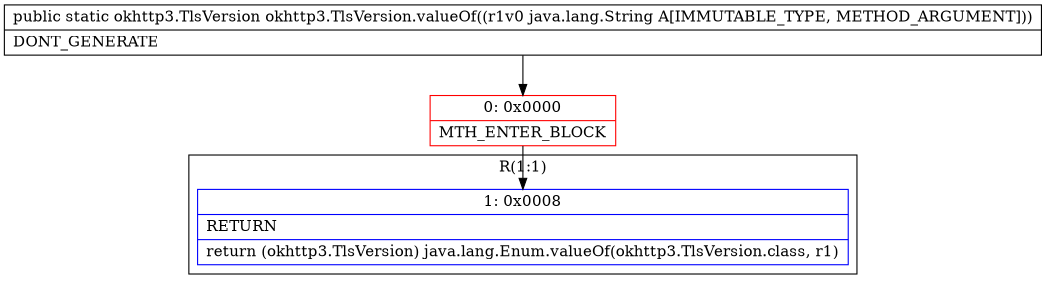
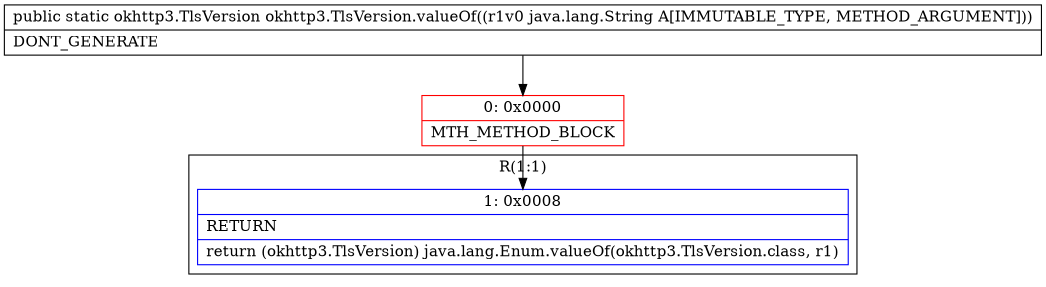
(523, 133) -> (523, 133)
